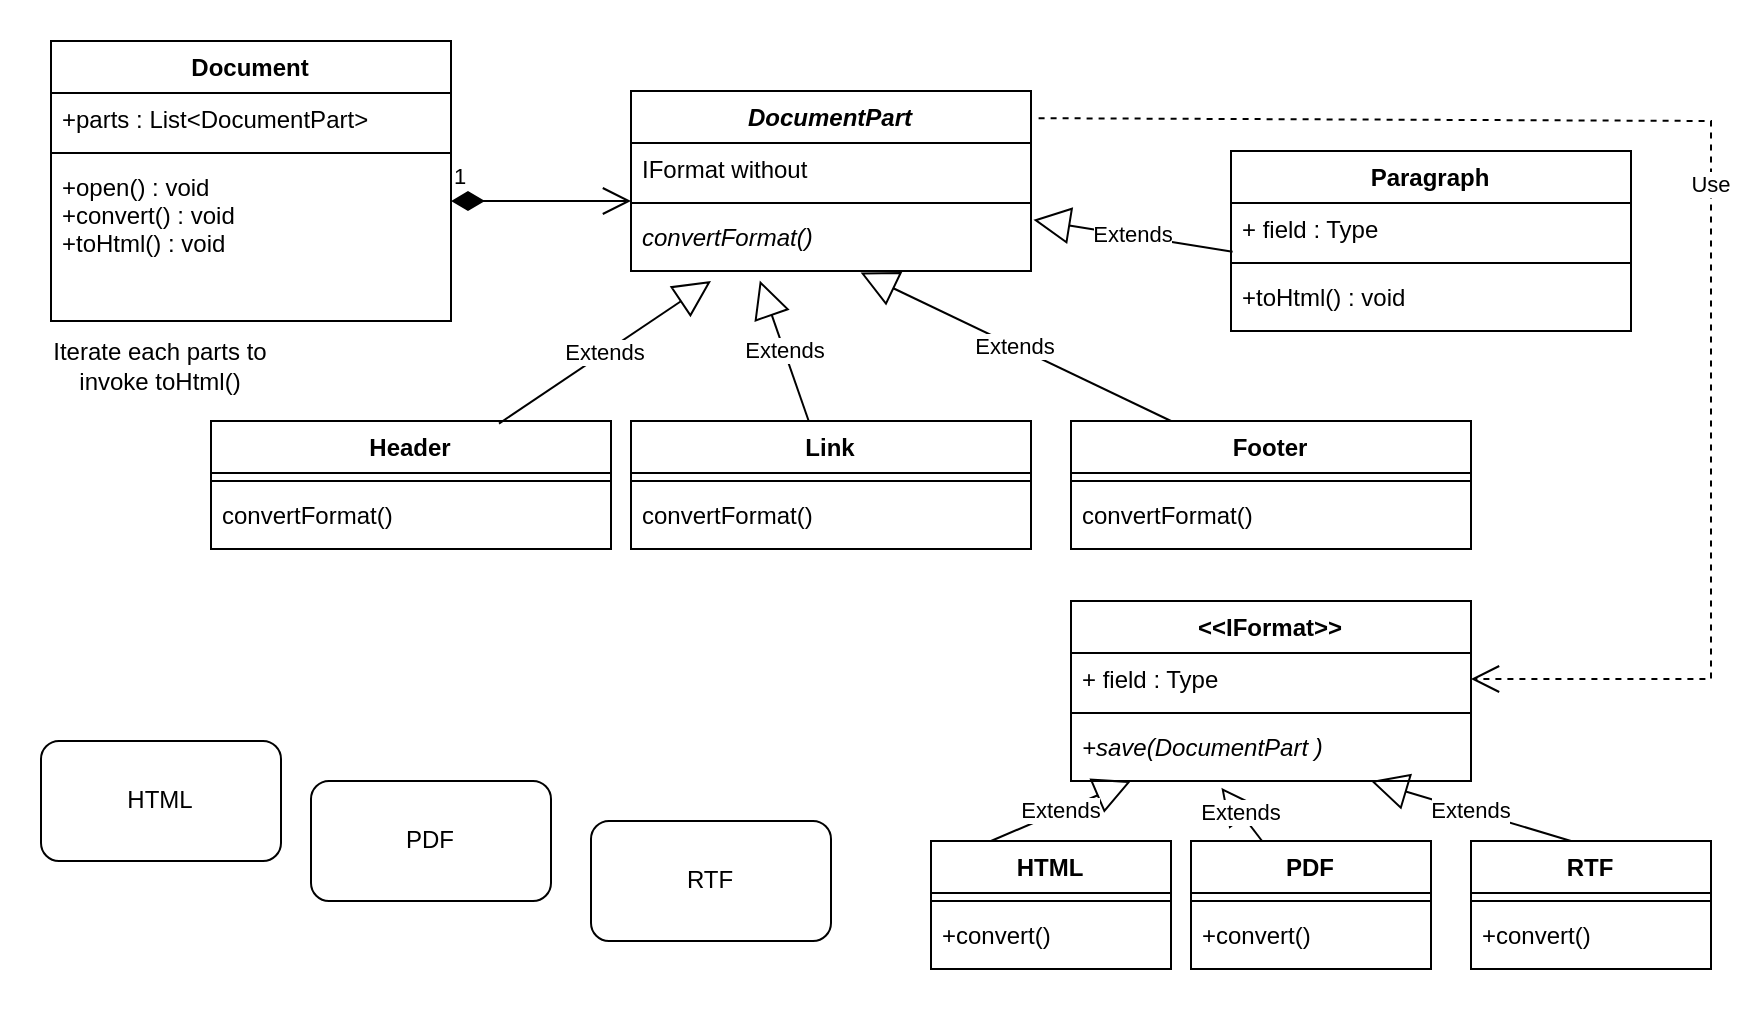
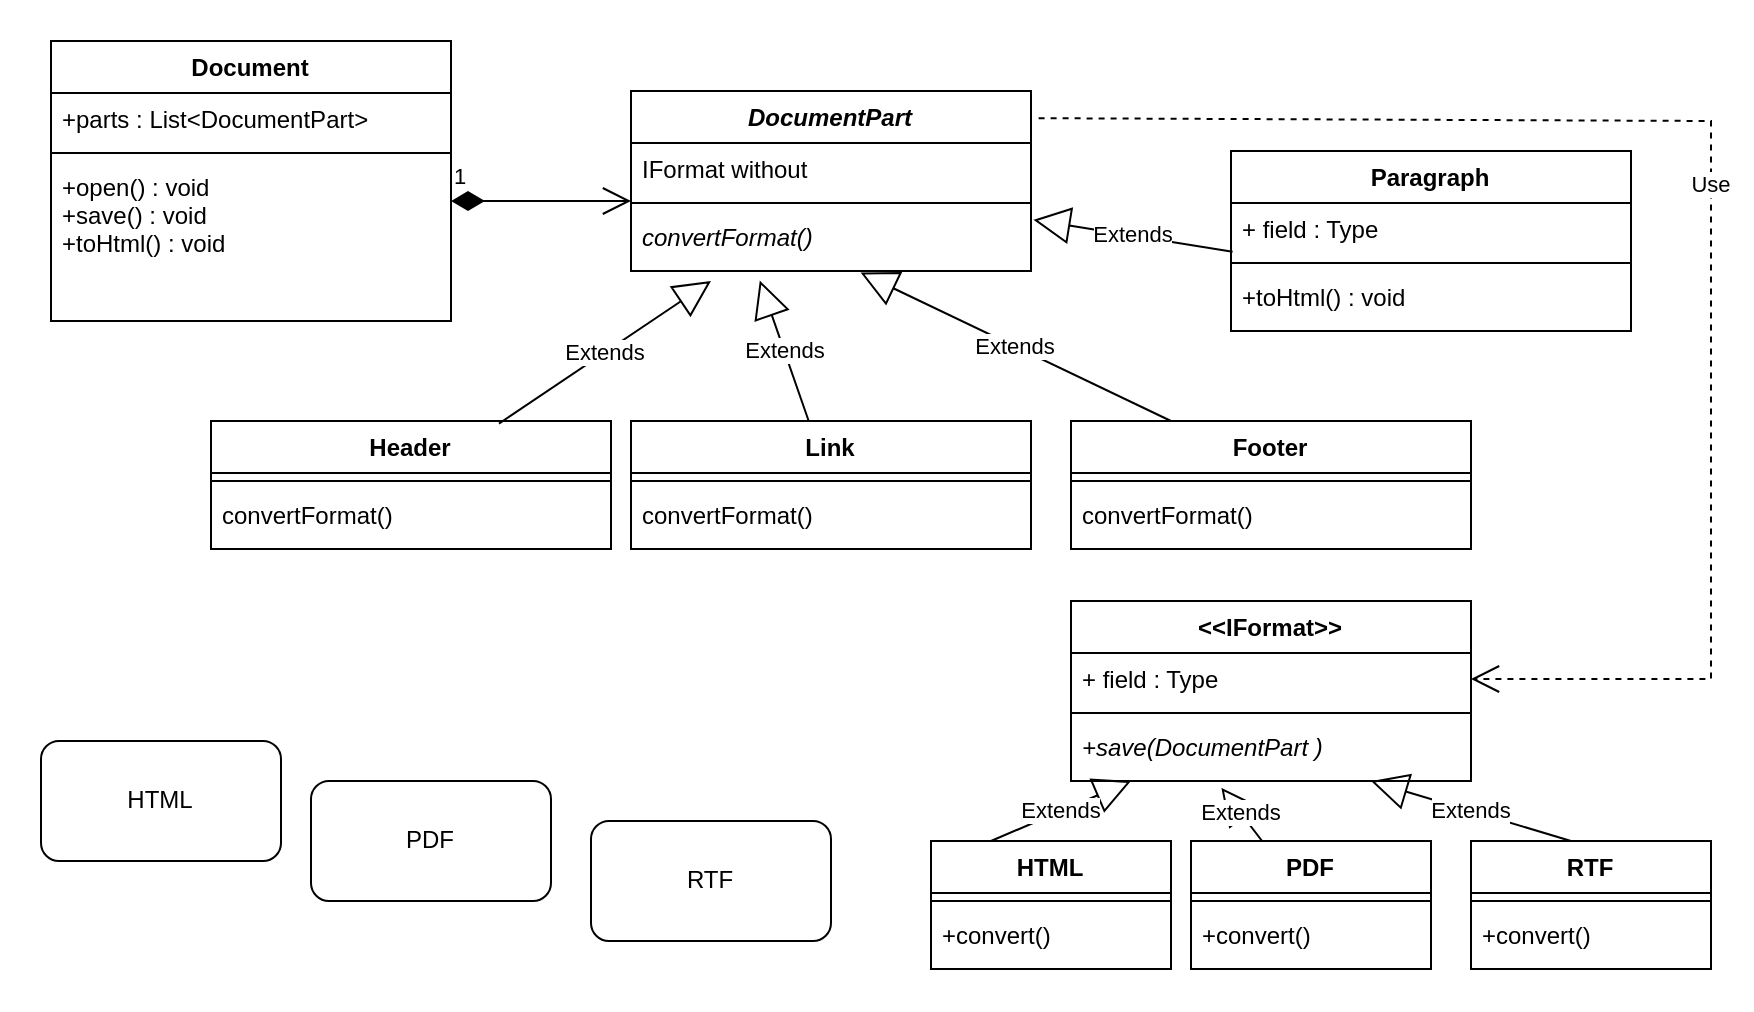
(144, 188) -> (144, 188)
(161, 366) -> none
